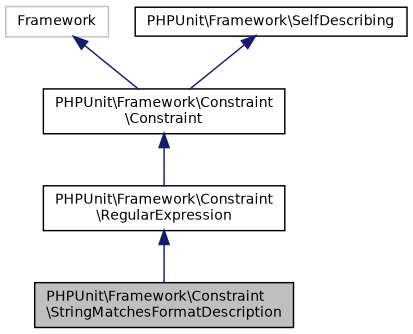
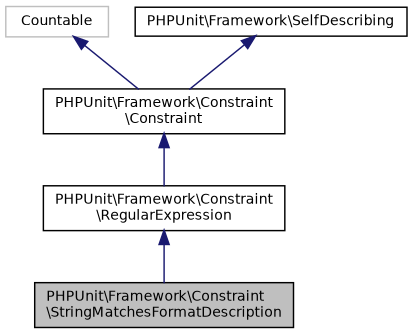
(57, 22) -> (57, 22)
